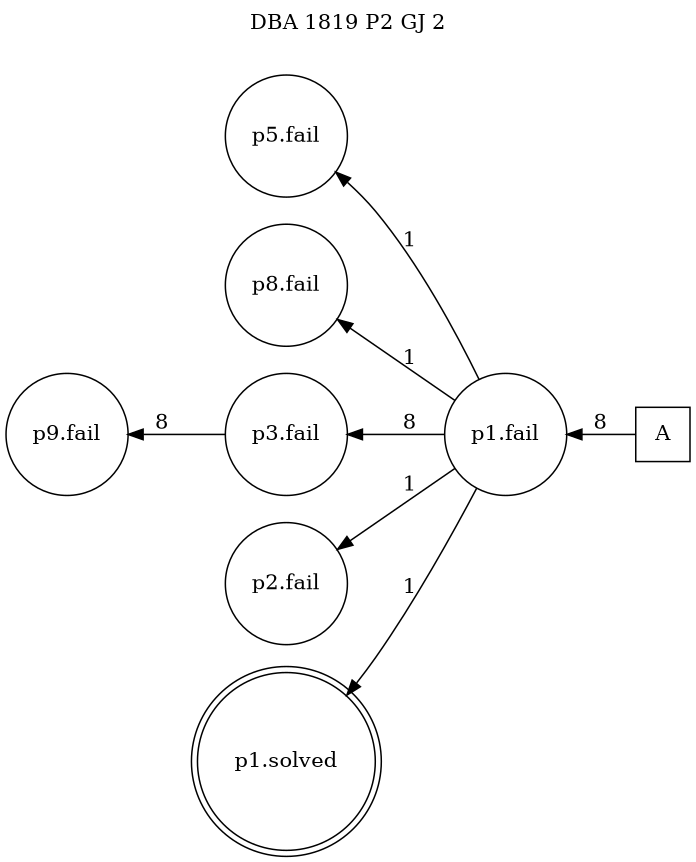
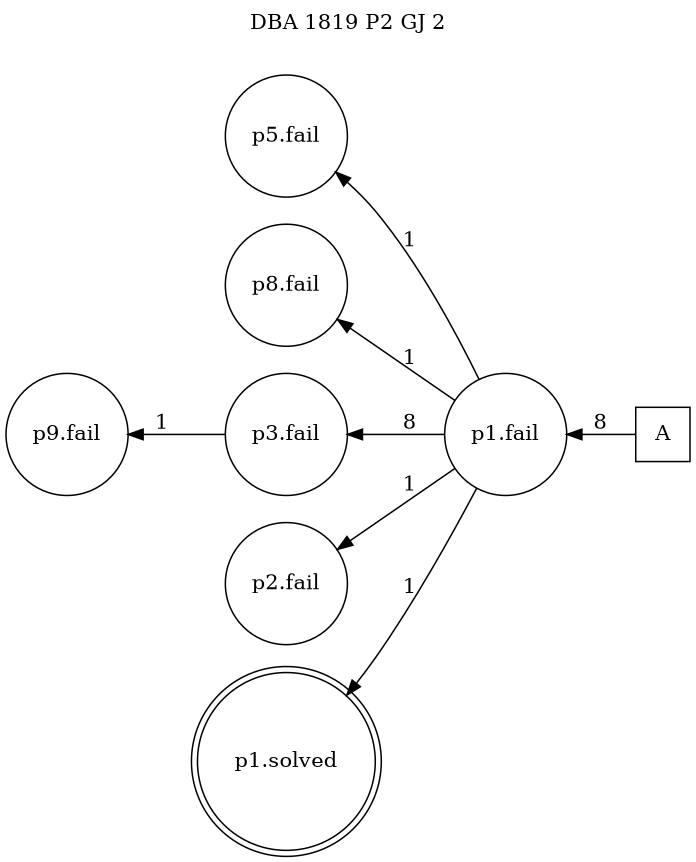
(162, 423) -> (162, 423)
